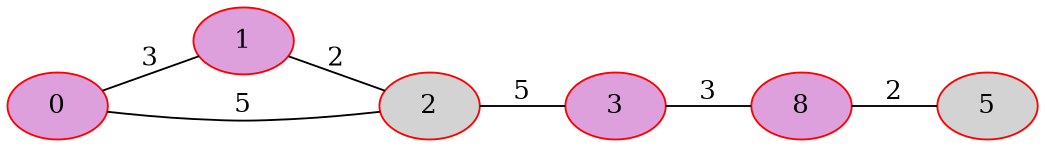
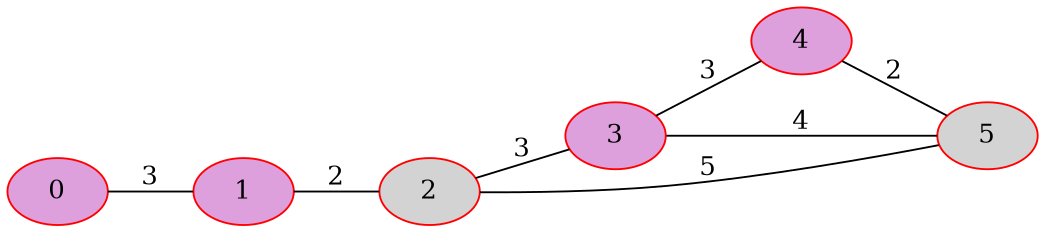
(523, 92) -> (523, 150)
(802, 106) -> (802, 41)
(244, 121) -> (711, 181)
none -> (802, 136)
